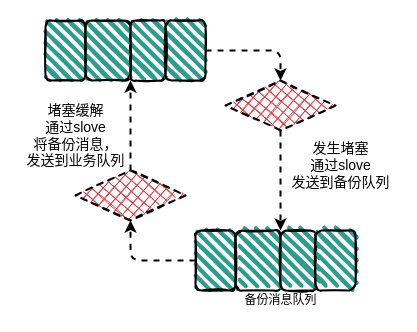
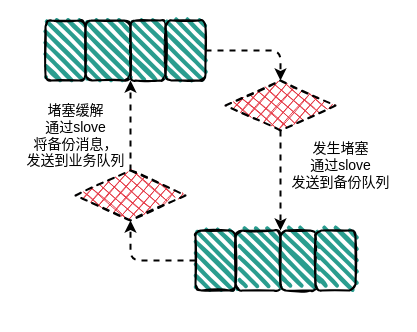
(281, 301) -> none
